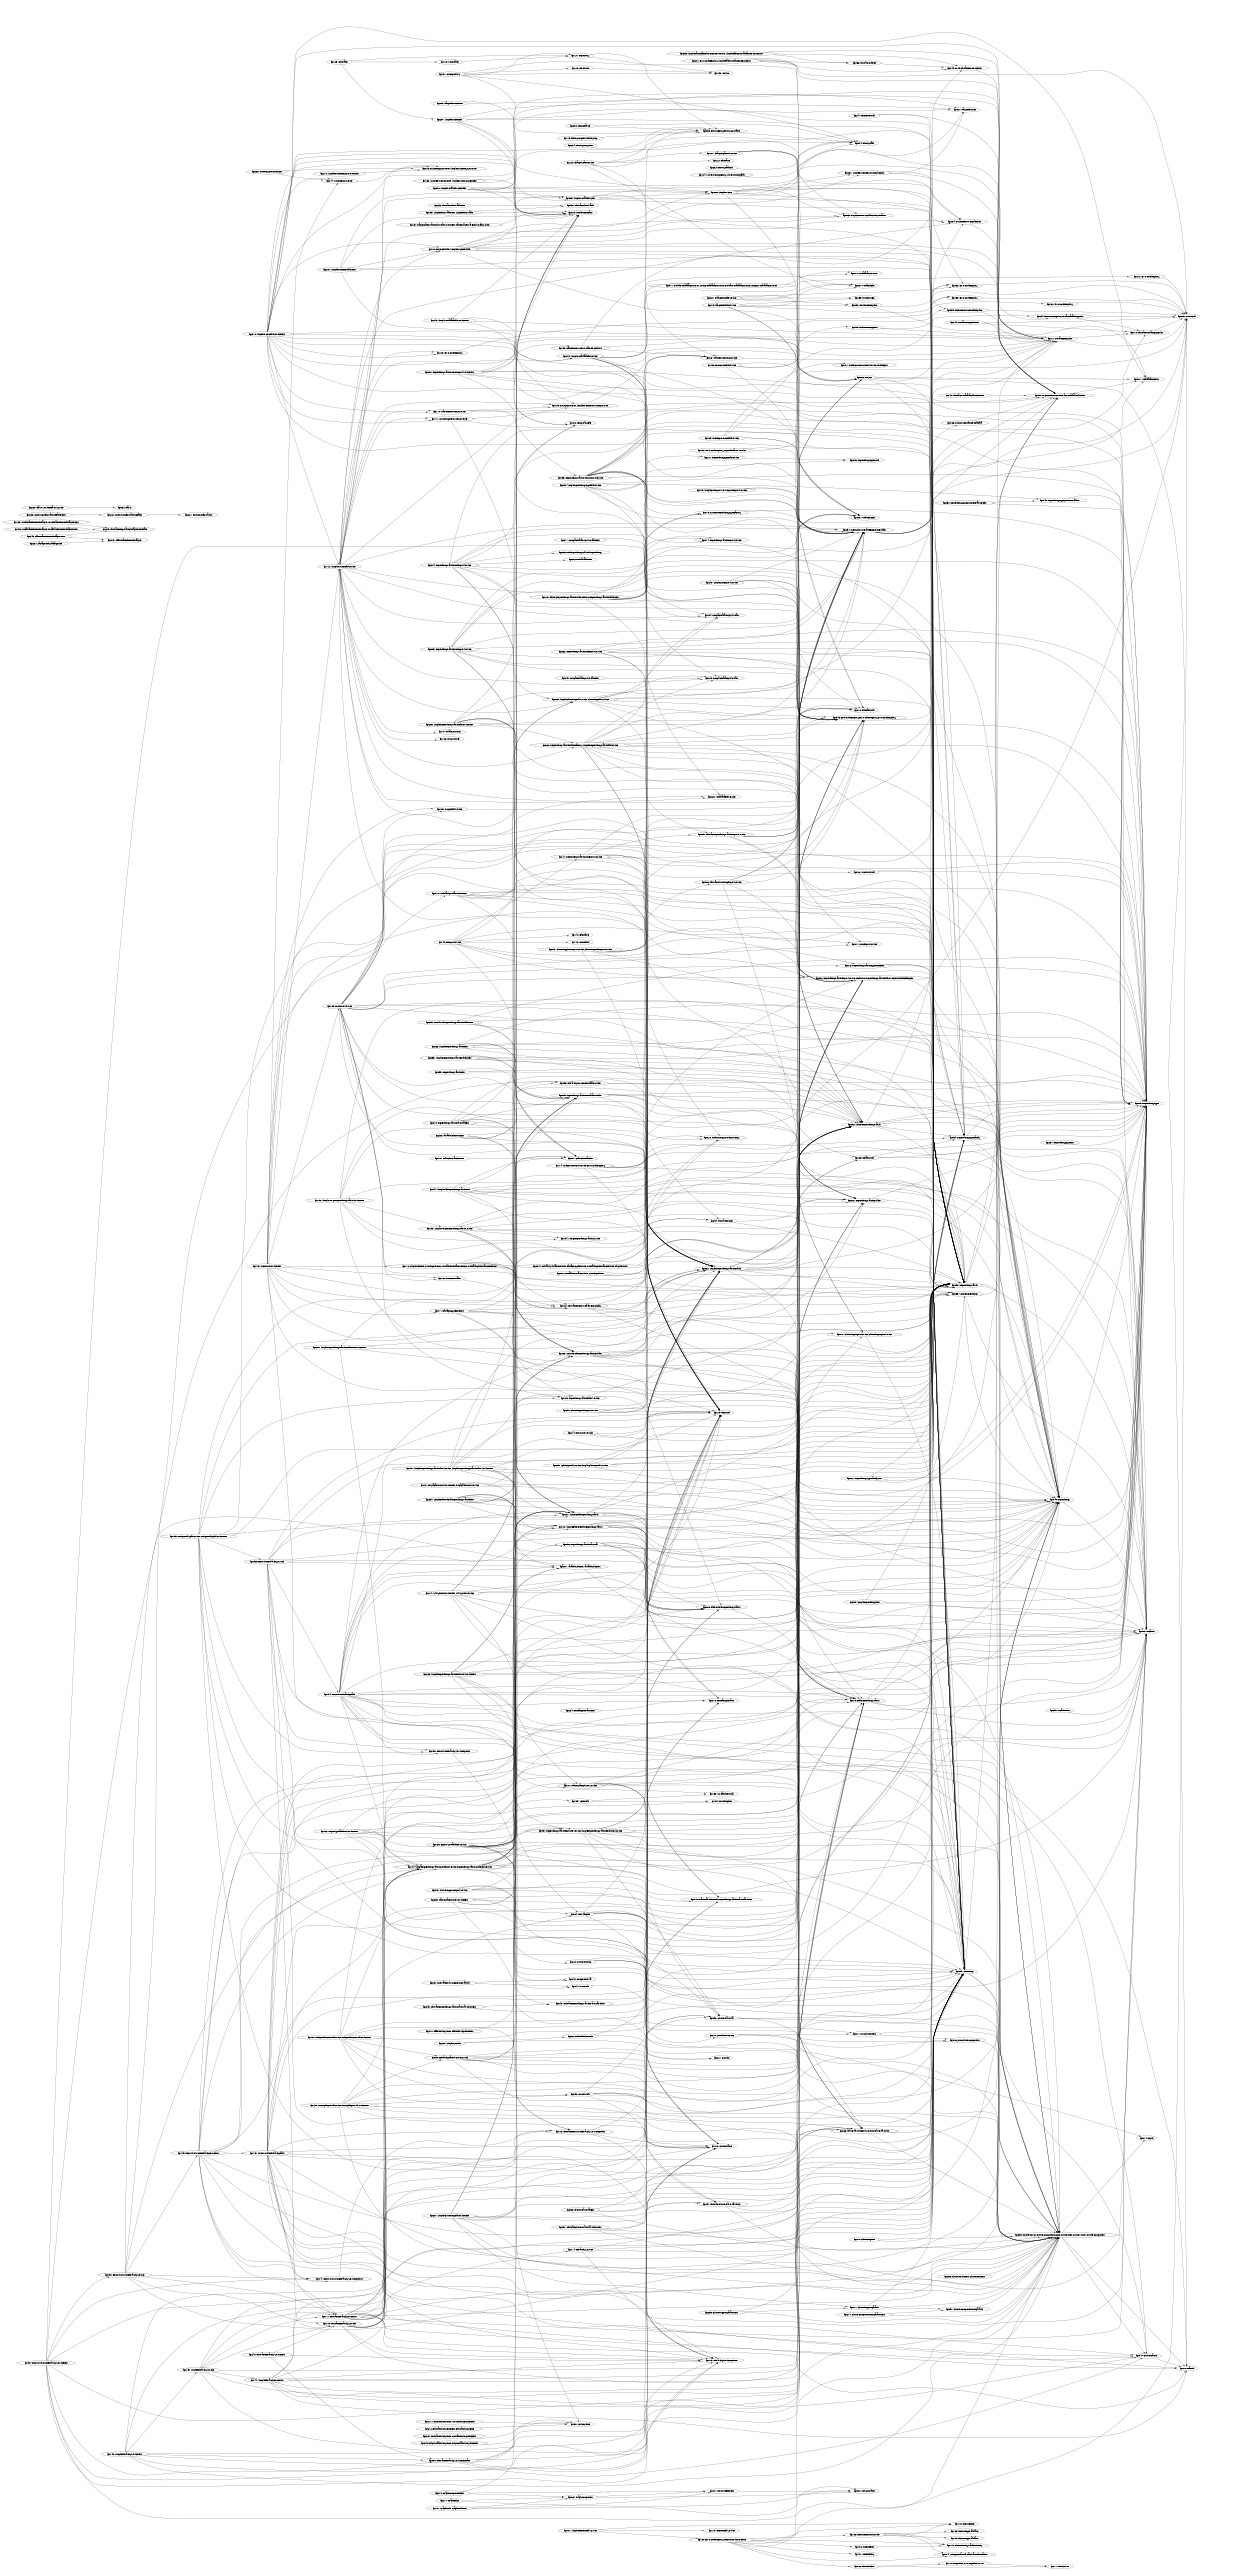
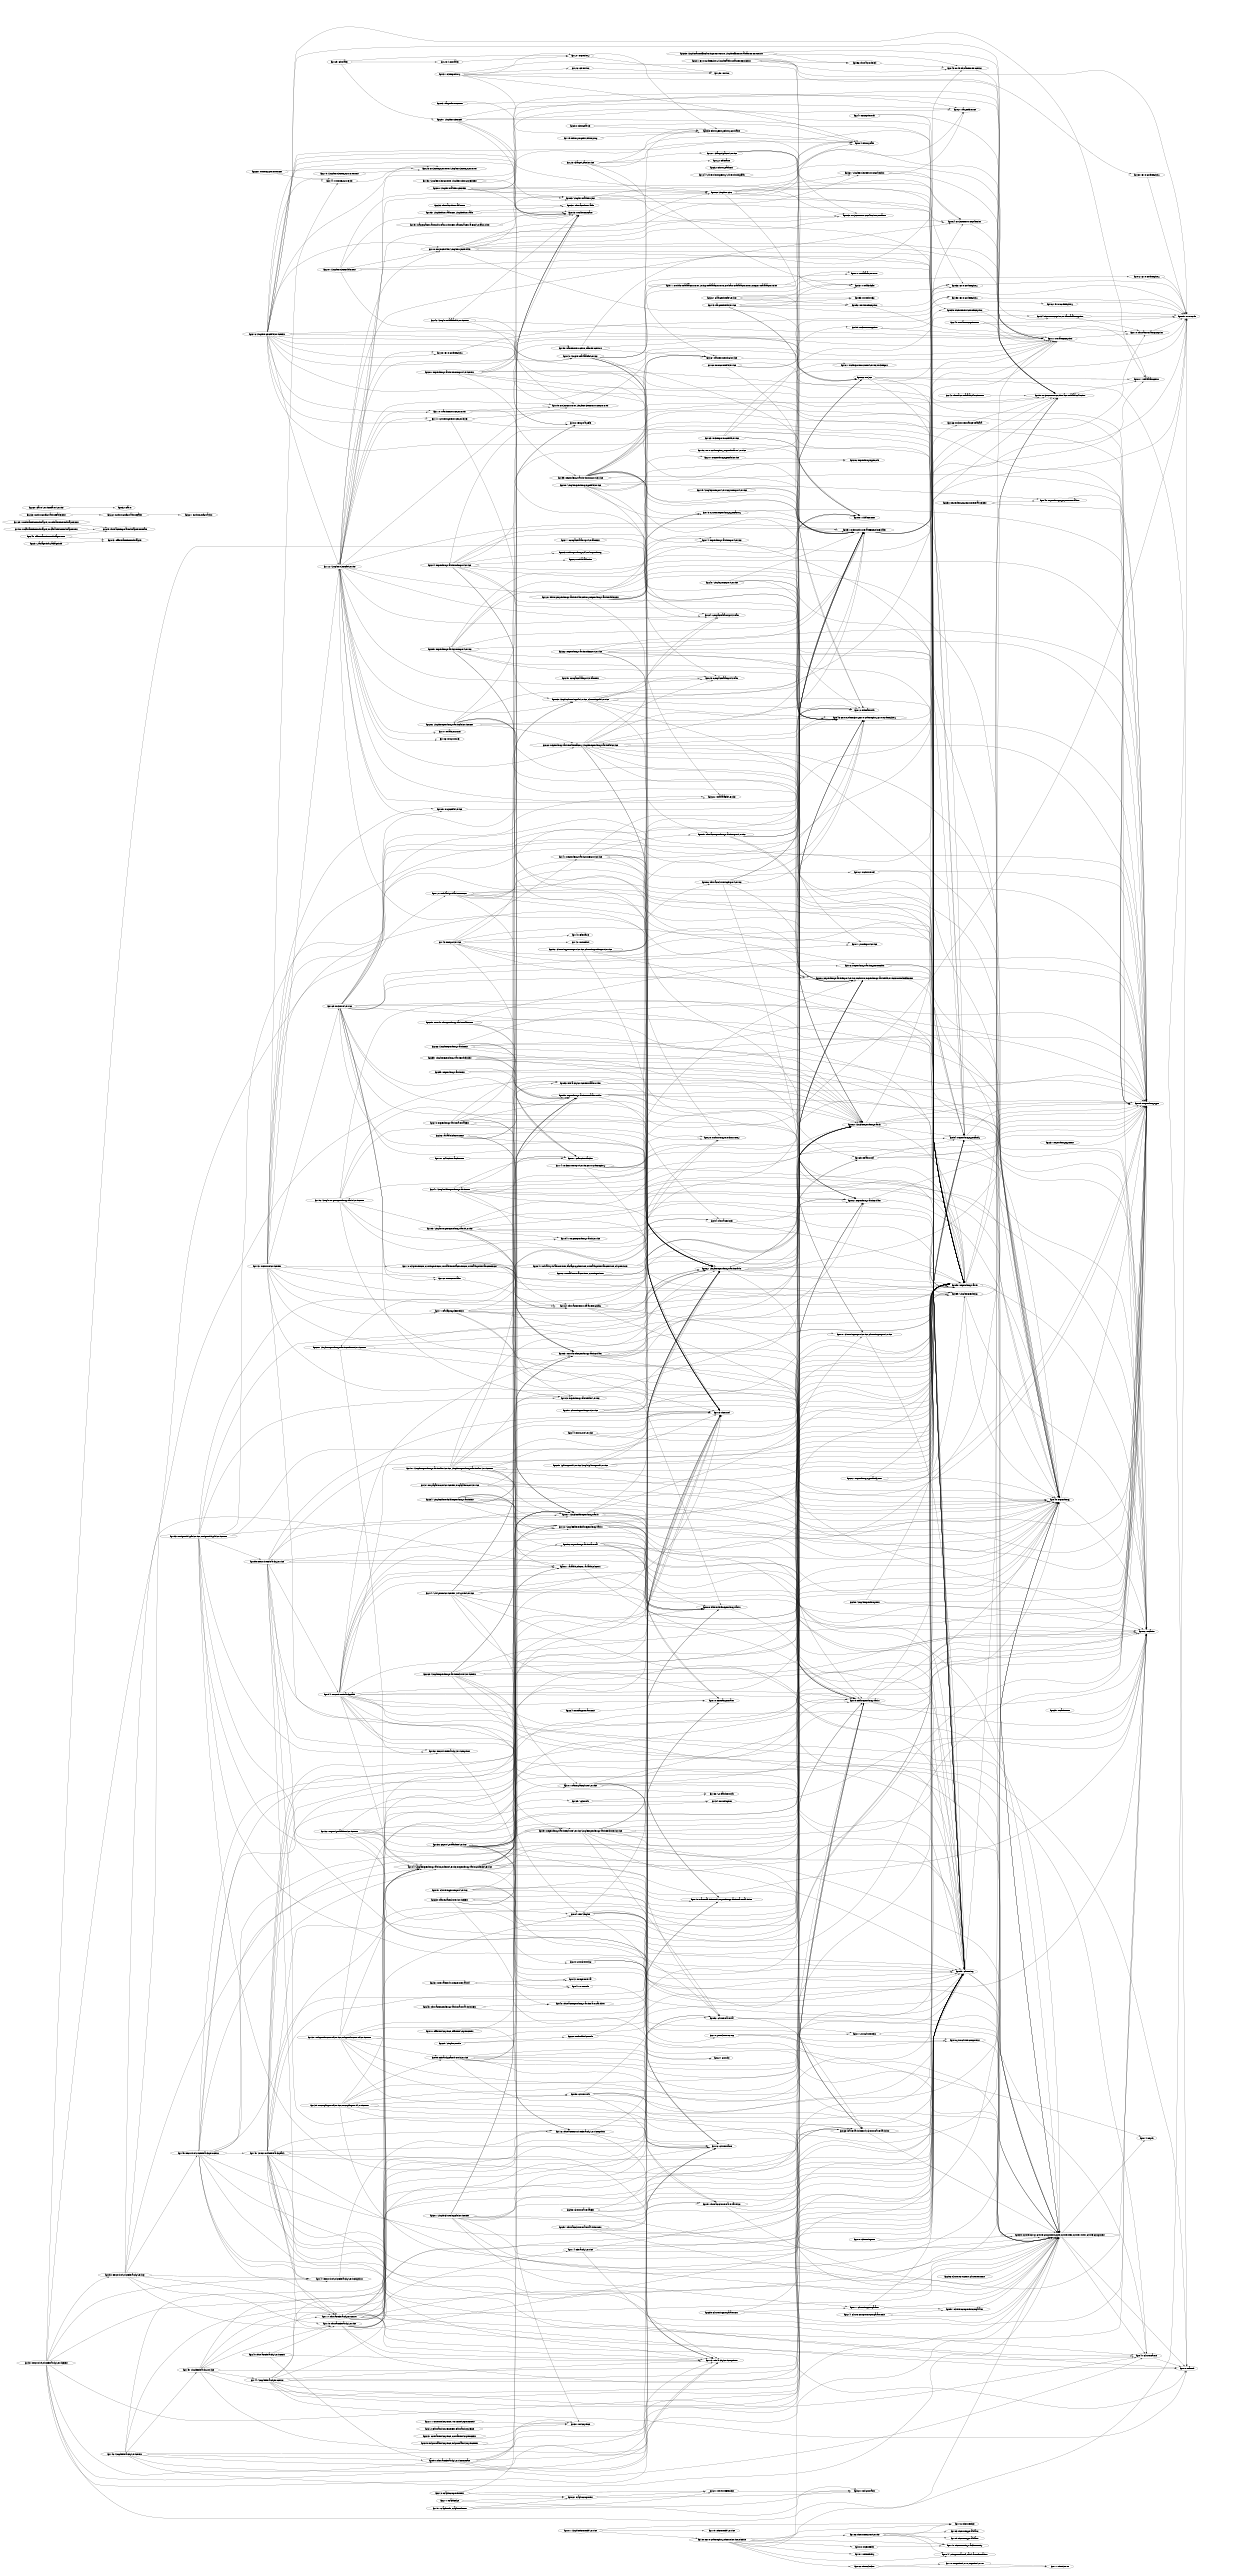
(580, 145) -> none
none -> (1147, 175)
(756, 867) -> none
